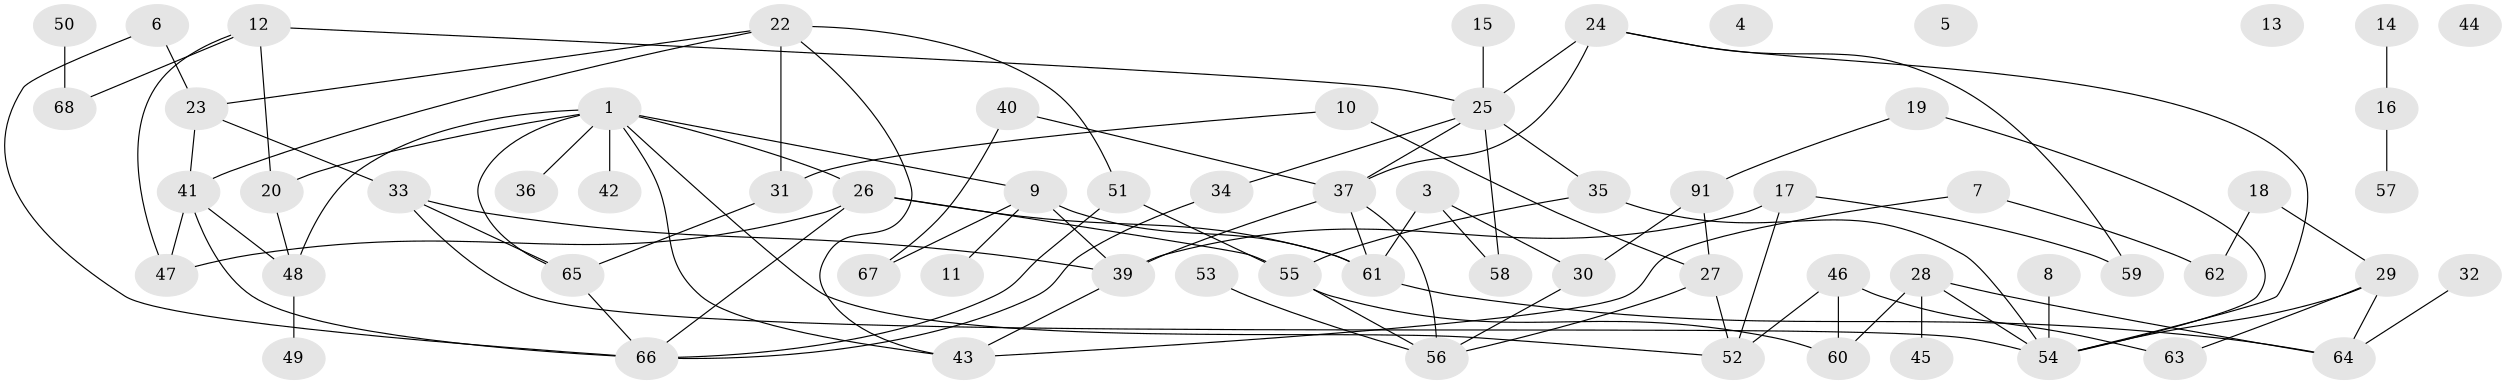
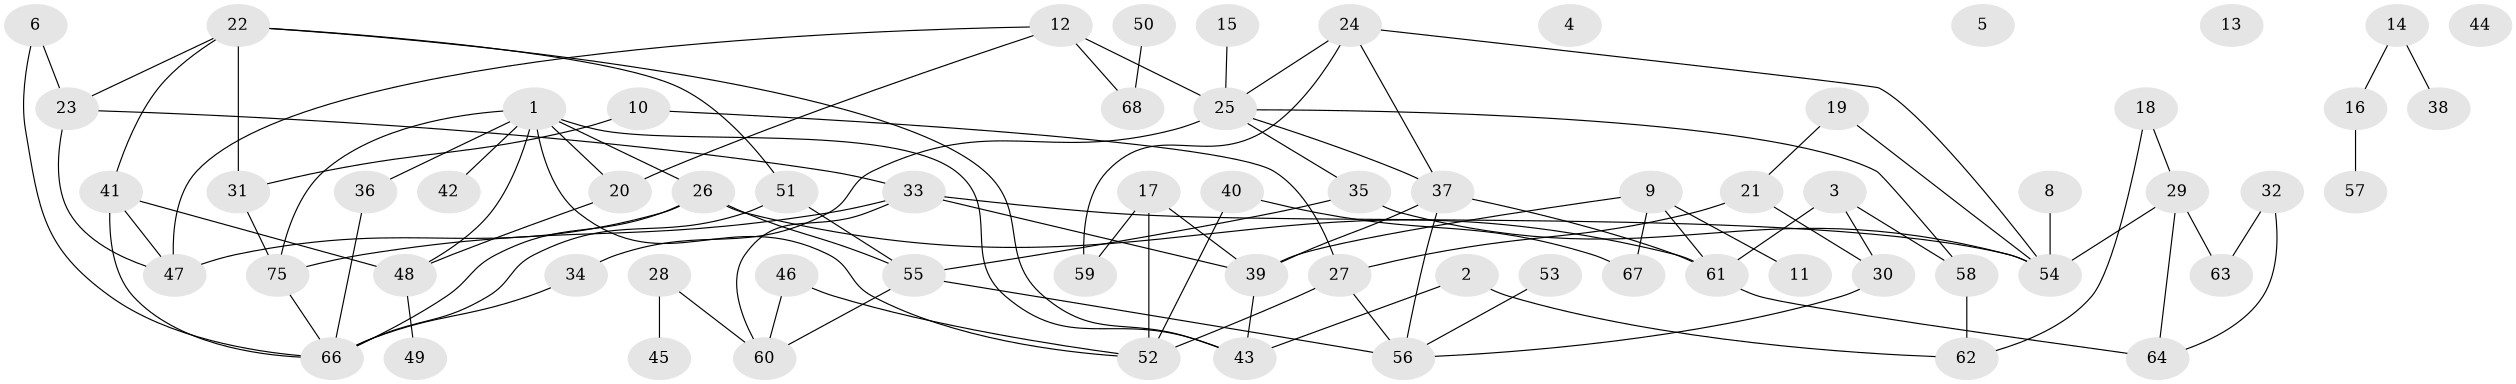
none -> (2439, 109)
(822, 150) -> none
(1176, 150) -> (1191, 275)
(193, 151) -> (72, 217)
(1702, 192) -> (1752, 192)
(1978, 192) -> (1467, 275)
none -> (751, 248)
none -> (349, 275)
(573, 275) -> (278, 275)
(1977, 312) -> none
(1946, 314) -> (2247, 234)
none -> (1967, 317)
(2132, 320) -> none
